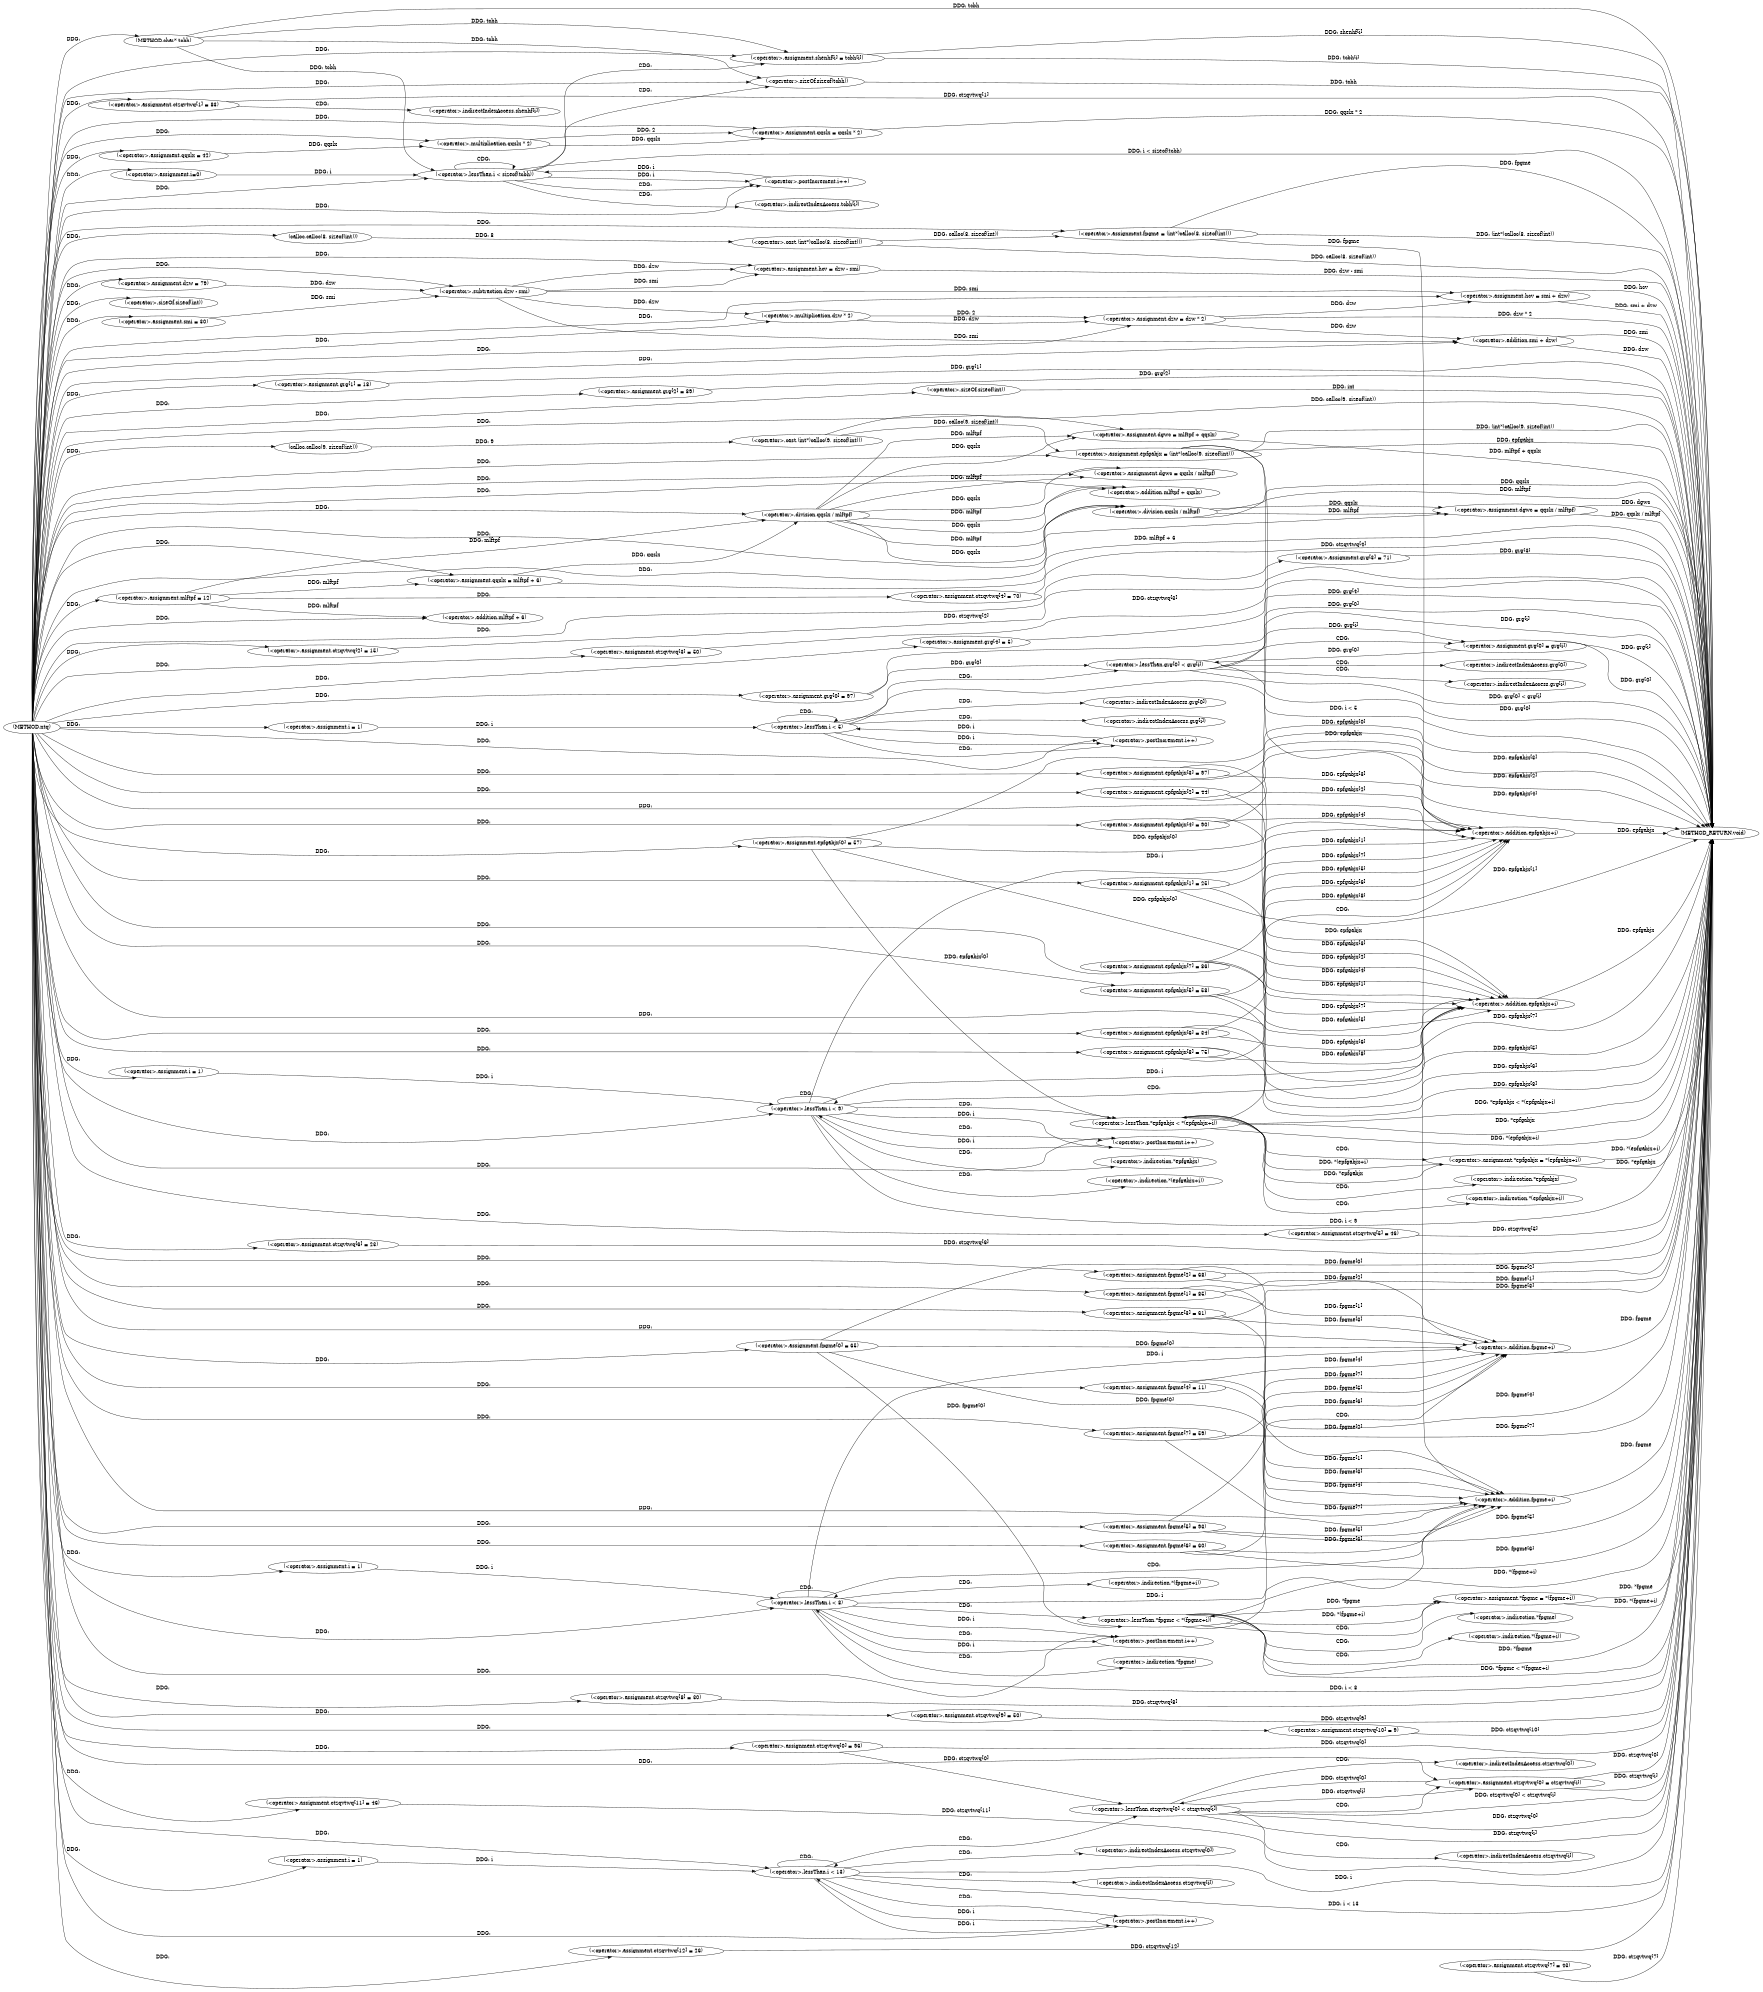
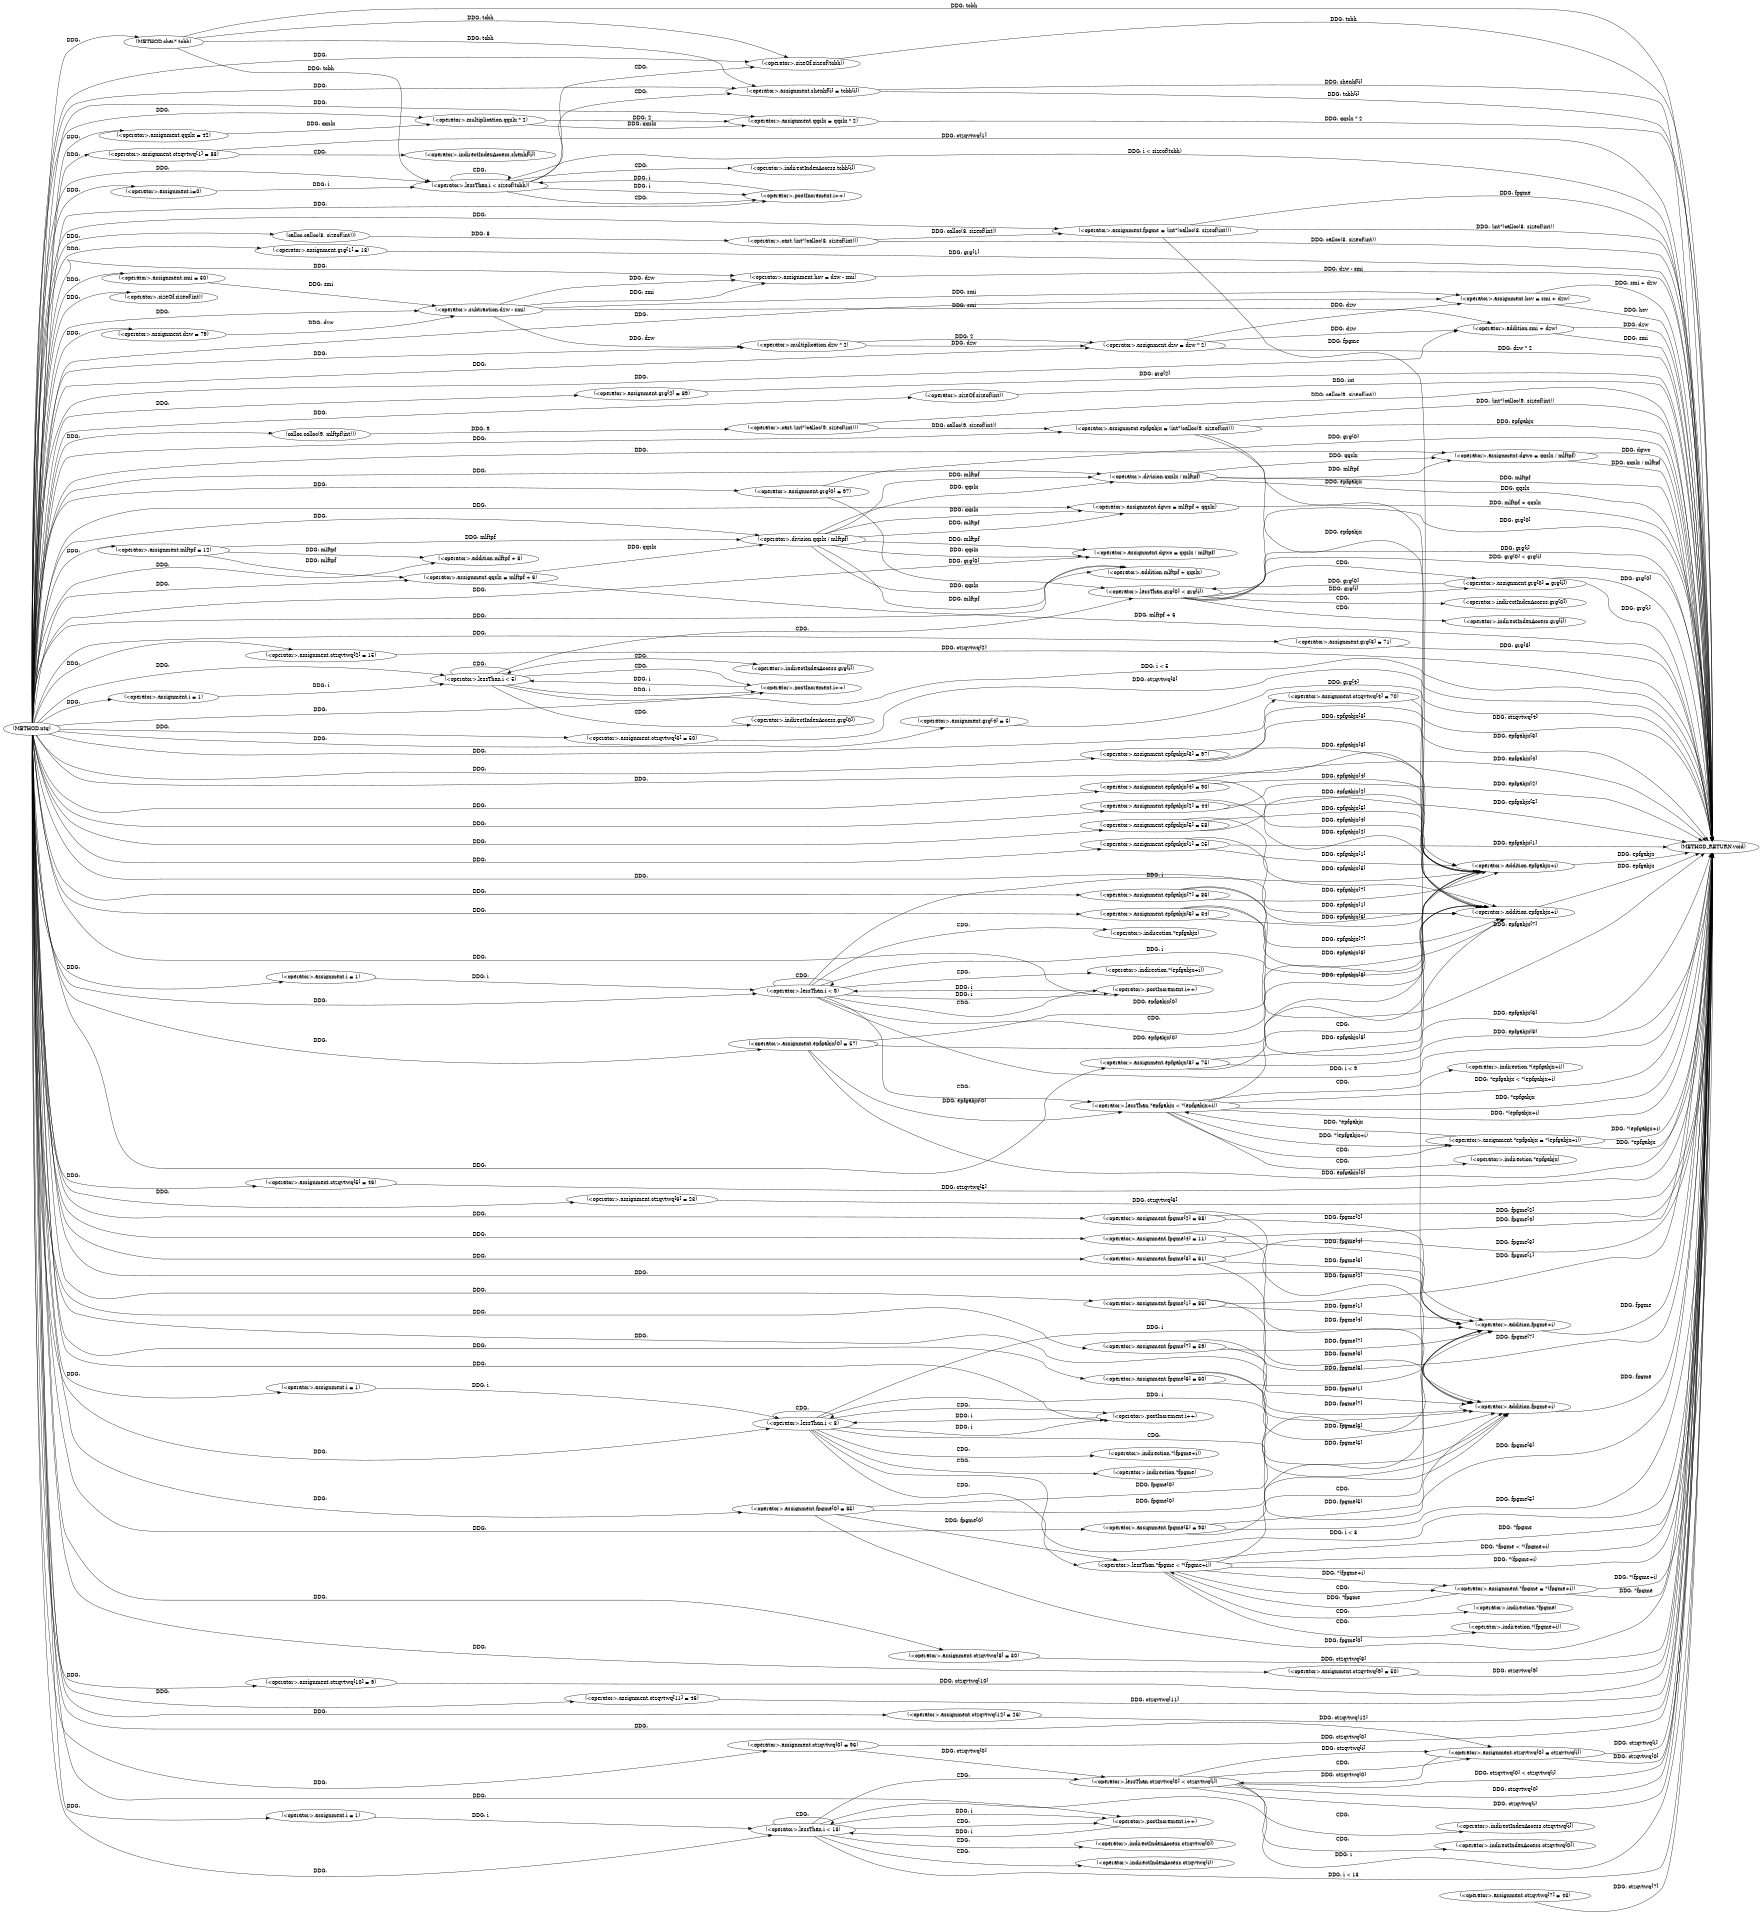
(323, 448) -> (321, 435)
(558, 598) -> (670, 753)
none -> (233, 668)
